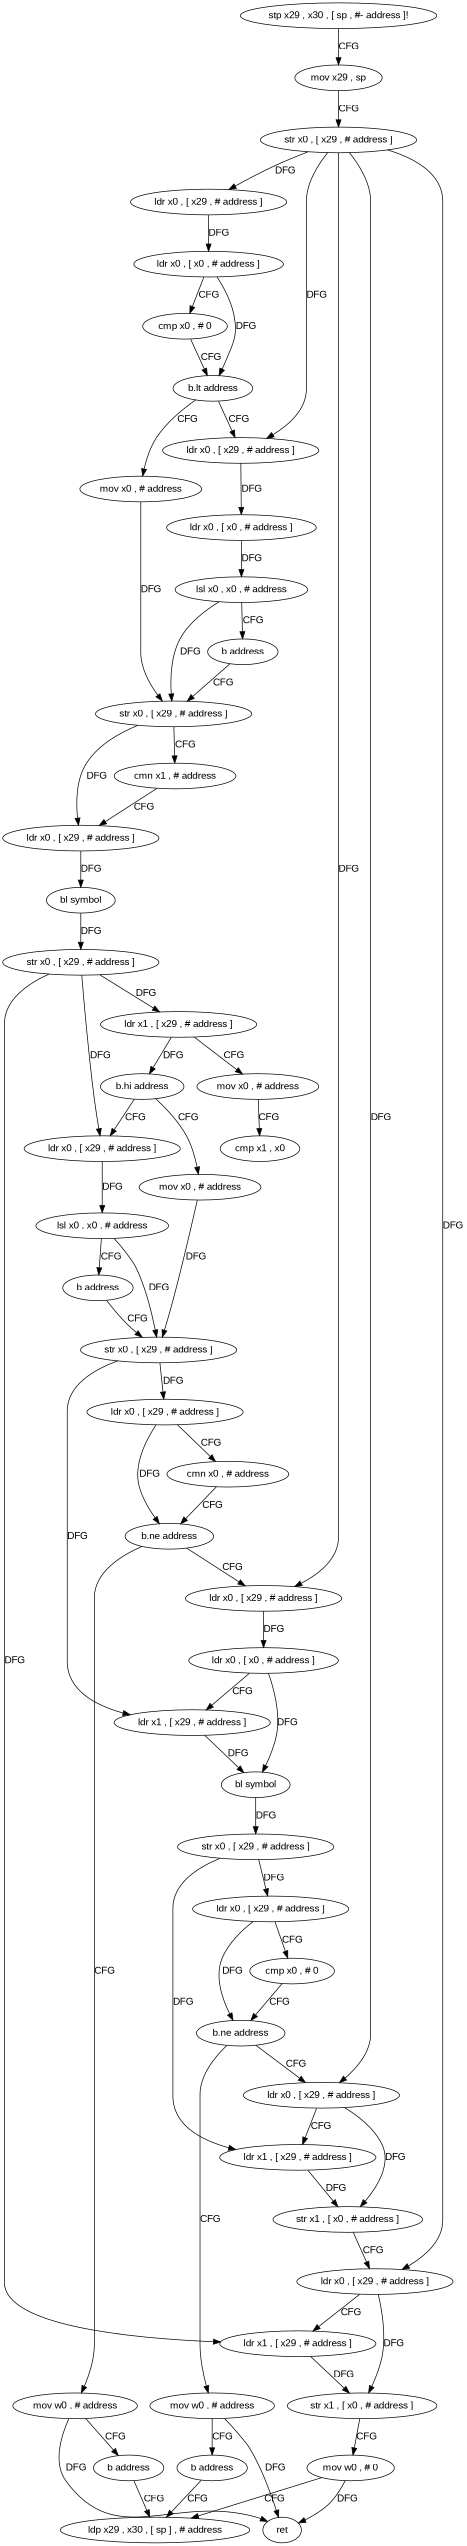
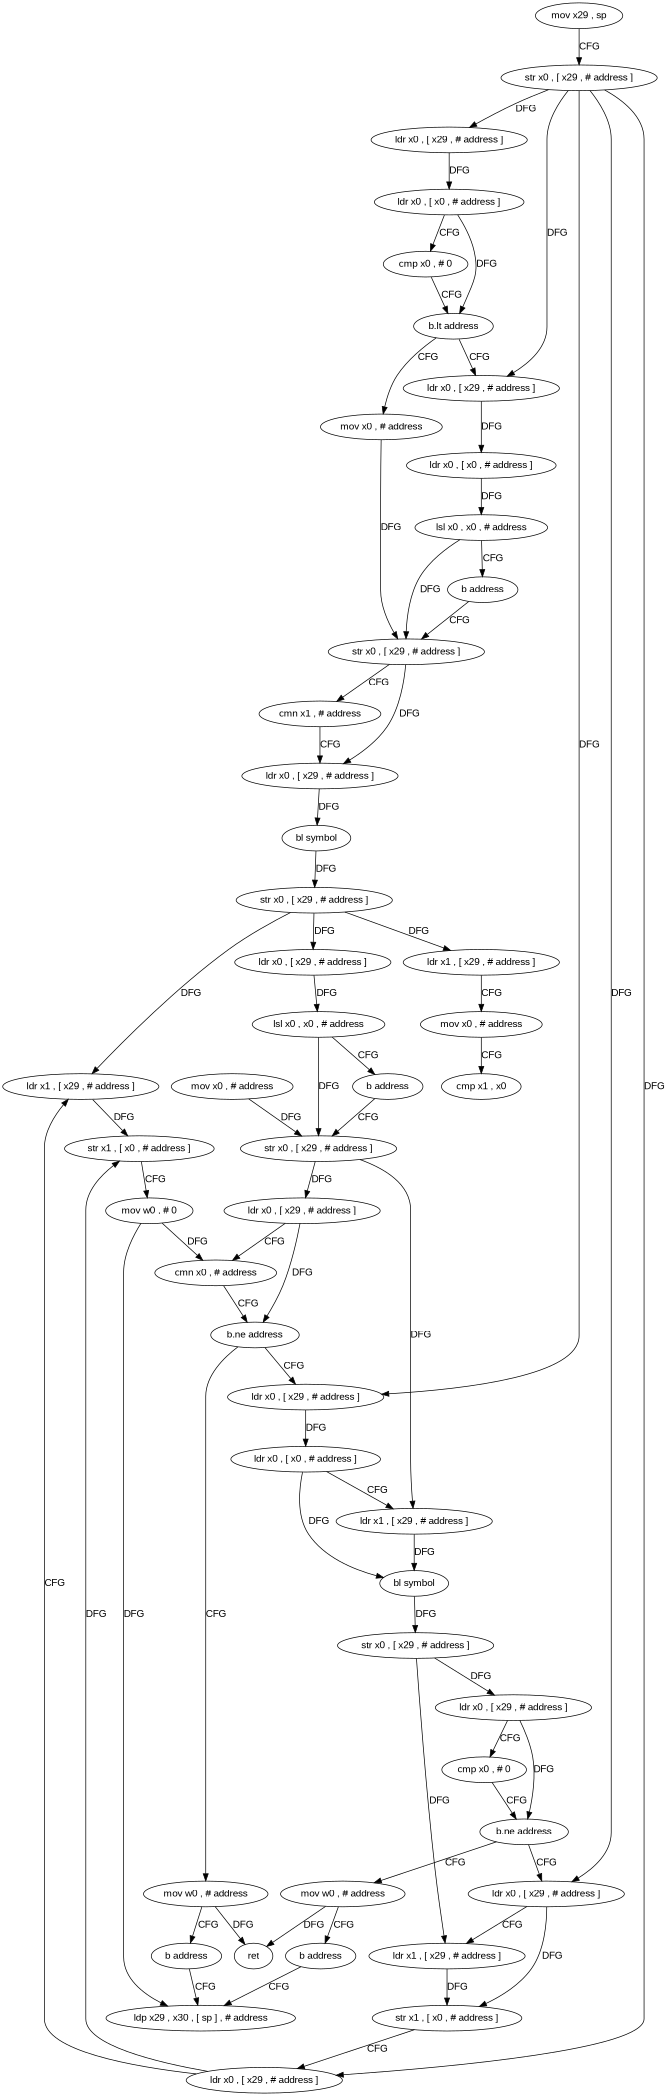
(339, 16) -> none
(142, 1087) -> none
(275, 2499) -> (134, 1614)
(329, 2504) -> (180, 1239)
